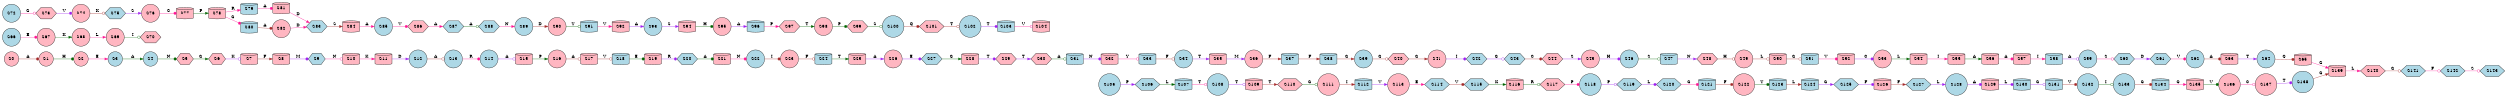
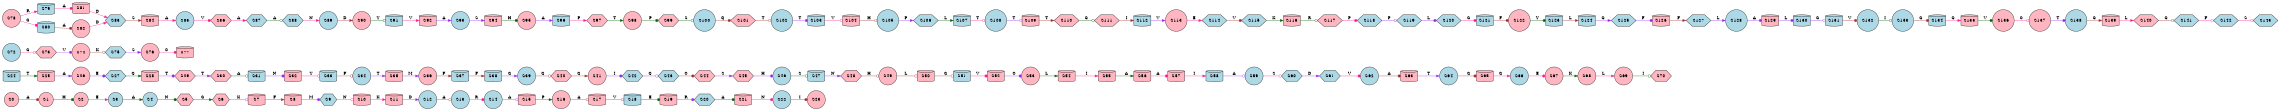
(199, 13) -> none
(217, 13) -> (12, 18)
none -> (867, 20)
(805, 59) -> none
(1344, 59) -> (508, 76)
(1590, 59) -> (743, 76)
(2319, 65) -> (1500, 76)
(1328, 84) -> (1107, 20)
(1590, 84) -> (1370, 20)
